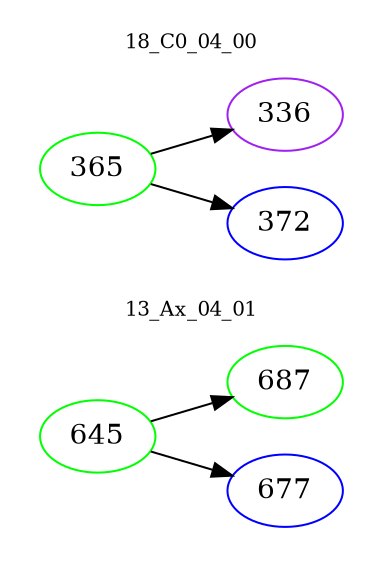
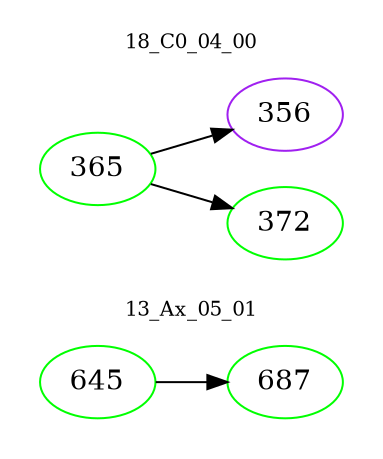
(285, 115) -> (285, 115)
(285, 223) -> (285, 223)
(191, 311) -> (191, 311)
(285, 491) -> none
